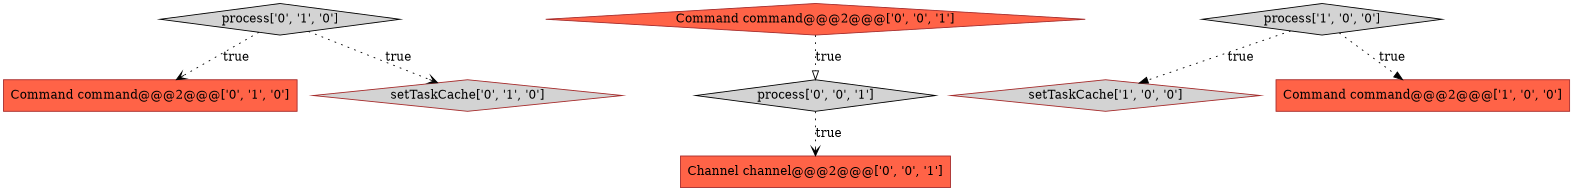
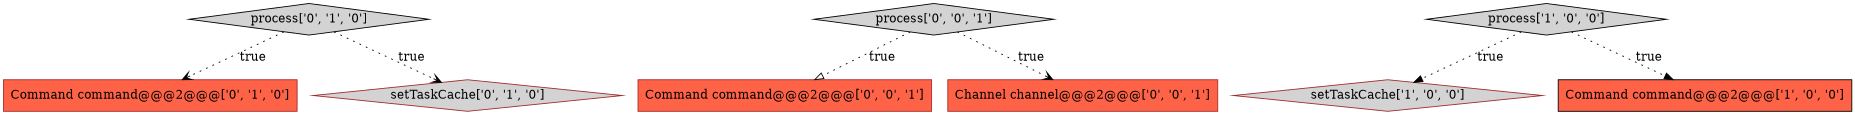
(815, 19) -> (785, 96)
(815, 53) -> (866, 54)
(1423, 96) -> (1705, 96)
